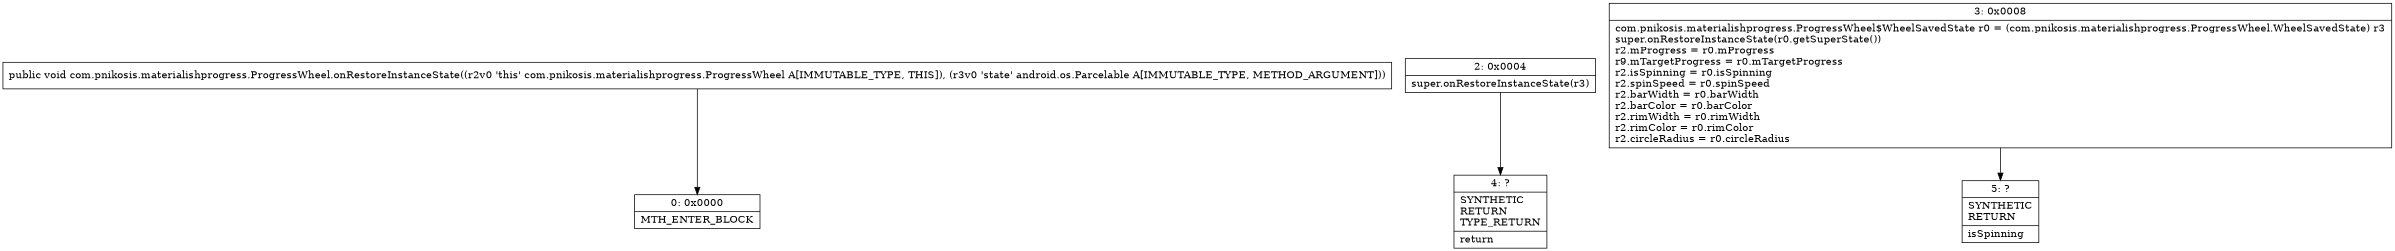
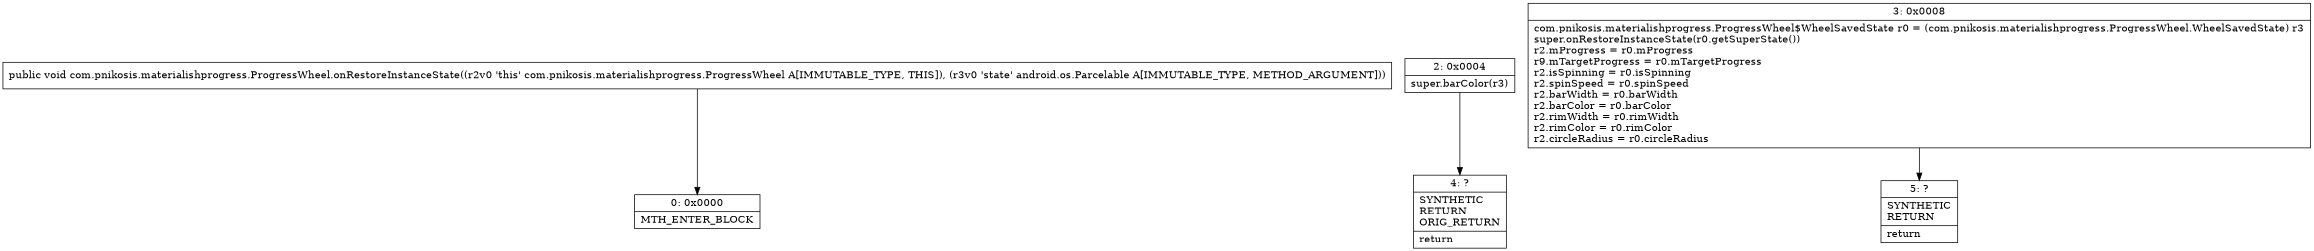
(1500, 84) -> (1460, 84)
(1500, 222) -> (1460, 222)
(1996, 234) -> (1904, 234)
